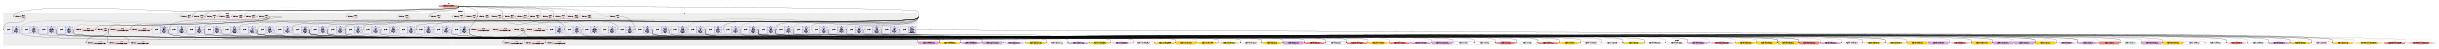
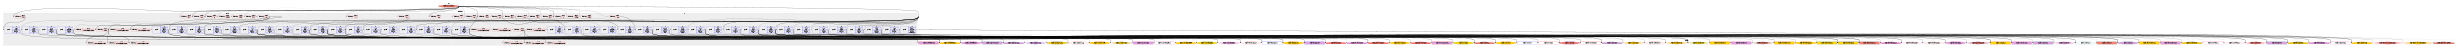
(1186, 43) -> (1143, 43)
(1527, 43) -> (1463, 43)
(1548, 43) -> (1485, 43)
(1612, 43) -> (1633, 43)
(1633, 43) -> (1612, 43)
(1722, 43) -> (1978, 43)
(2258, 43) -> (2192, 43)
none -> (2277, 43)
